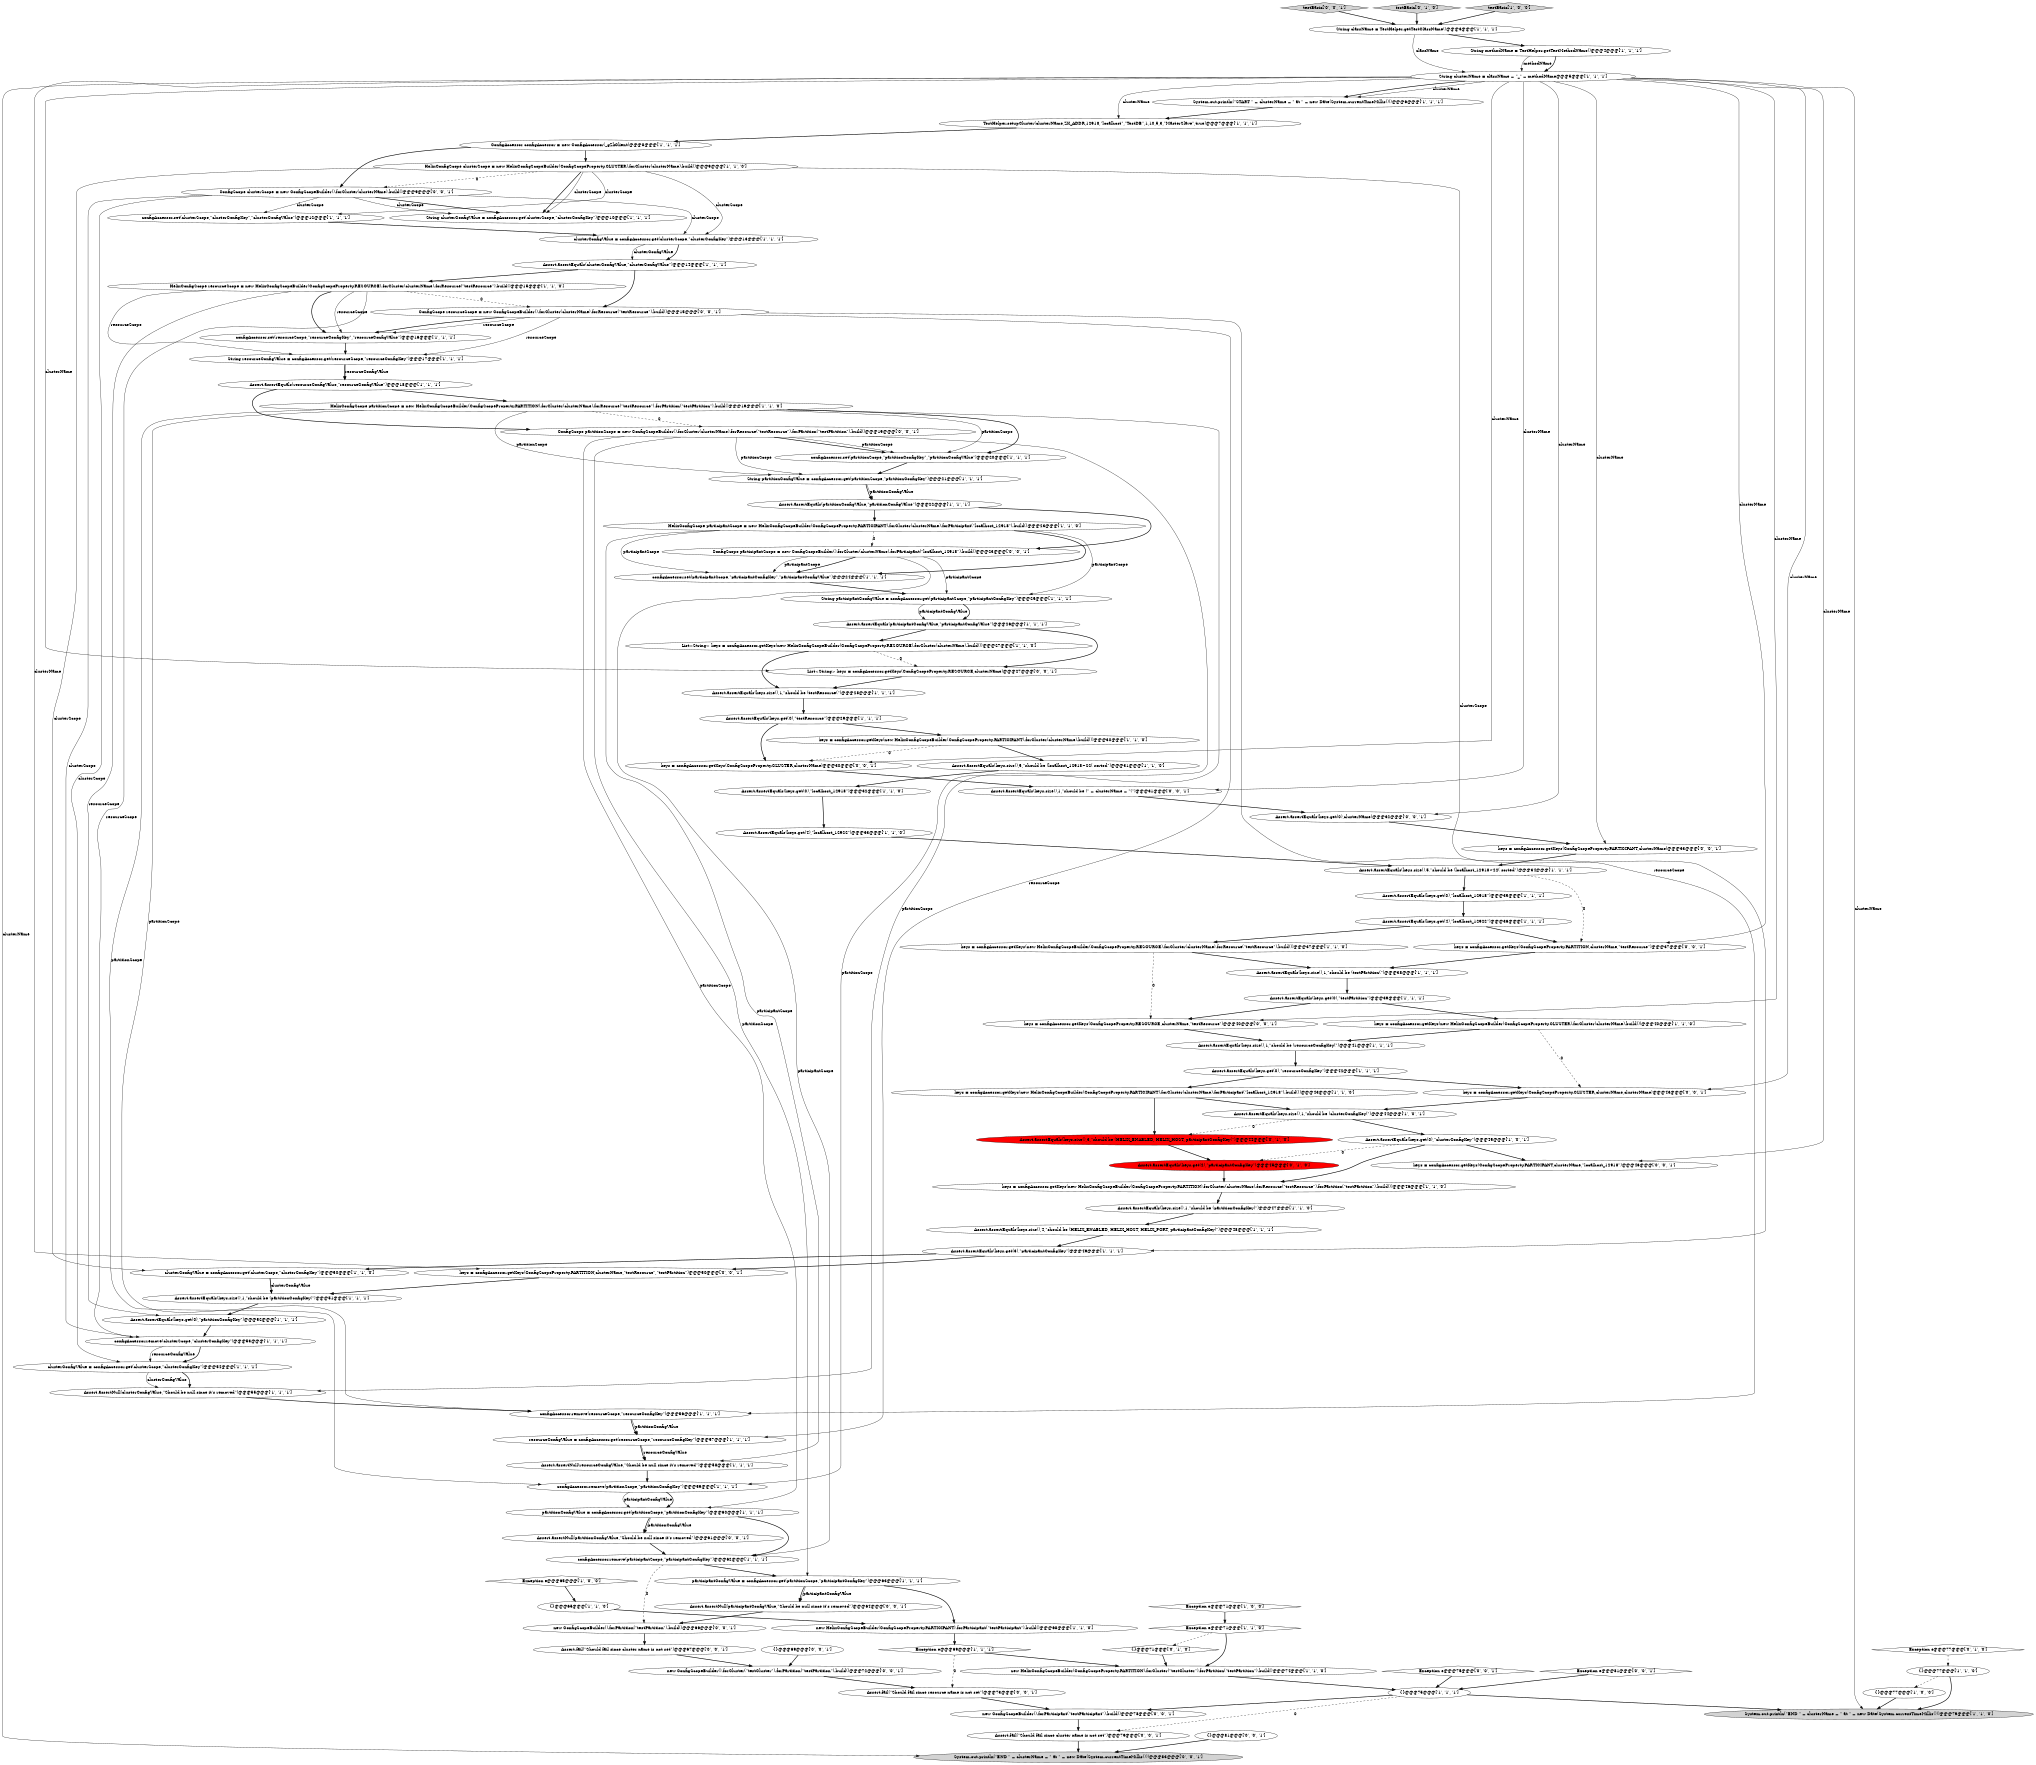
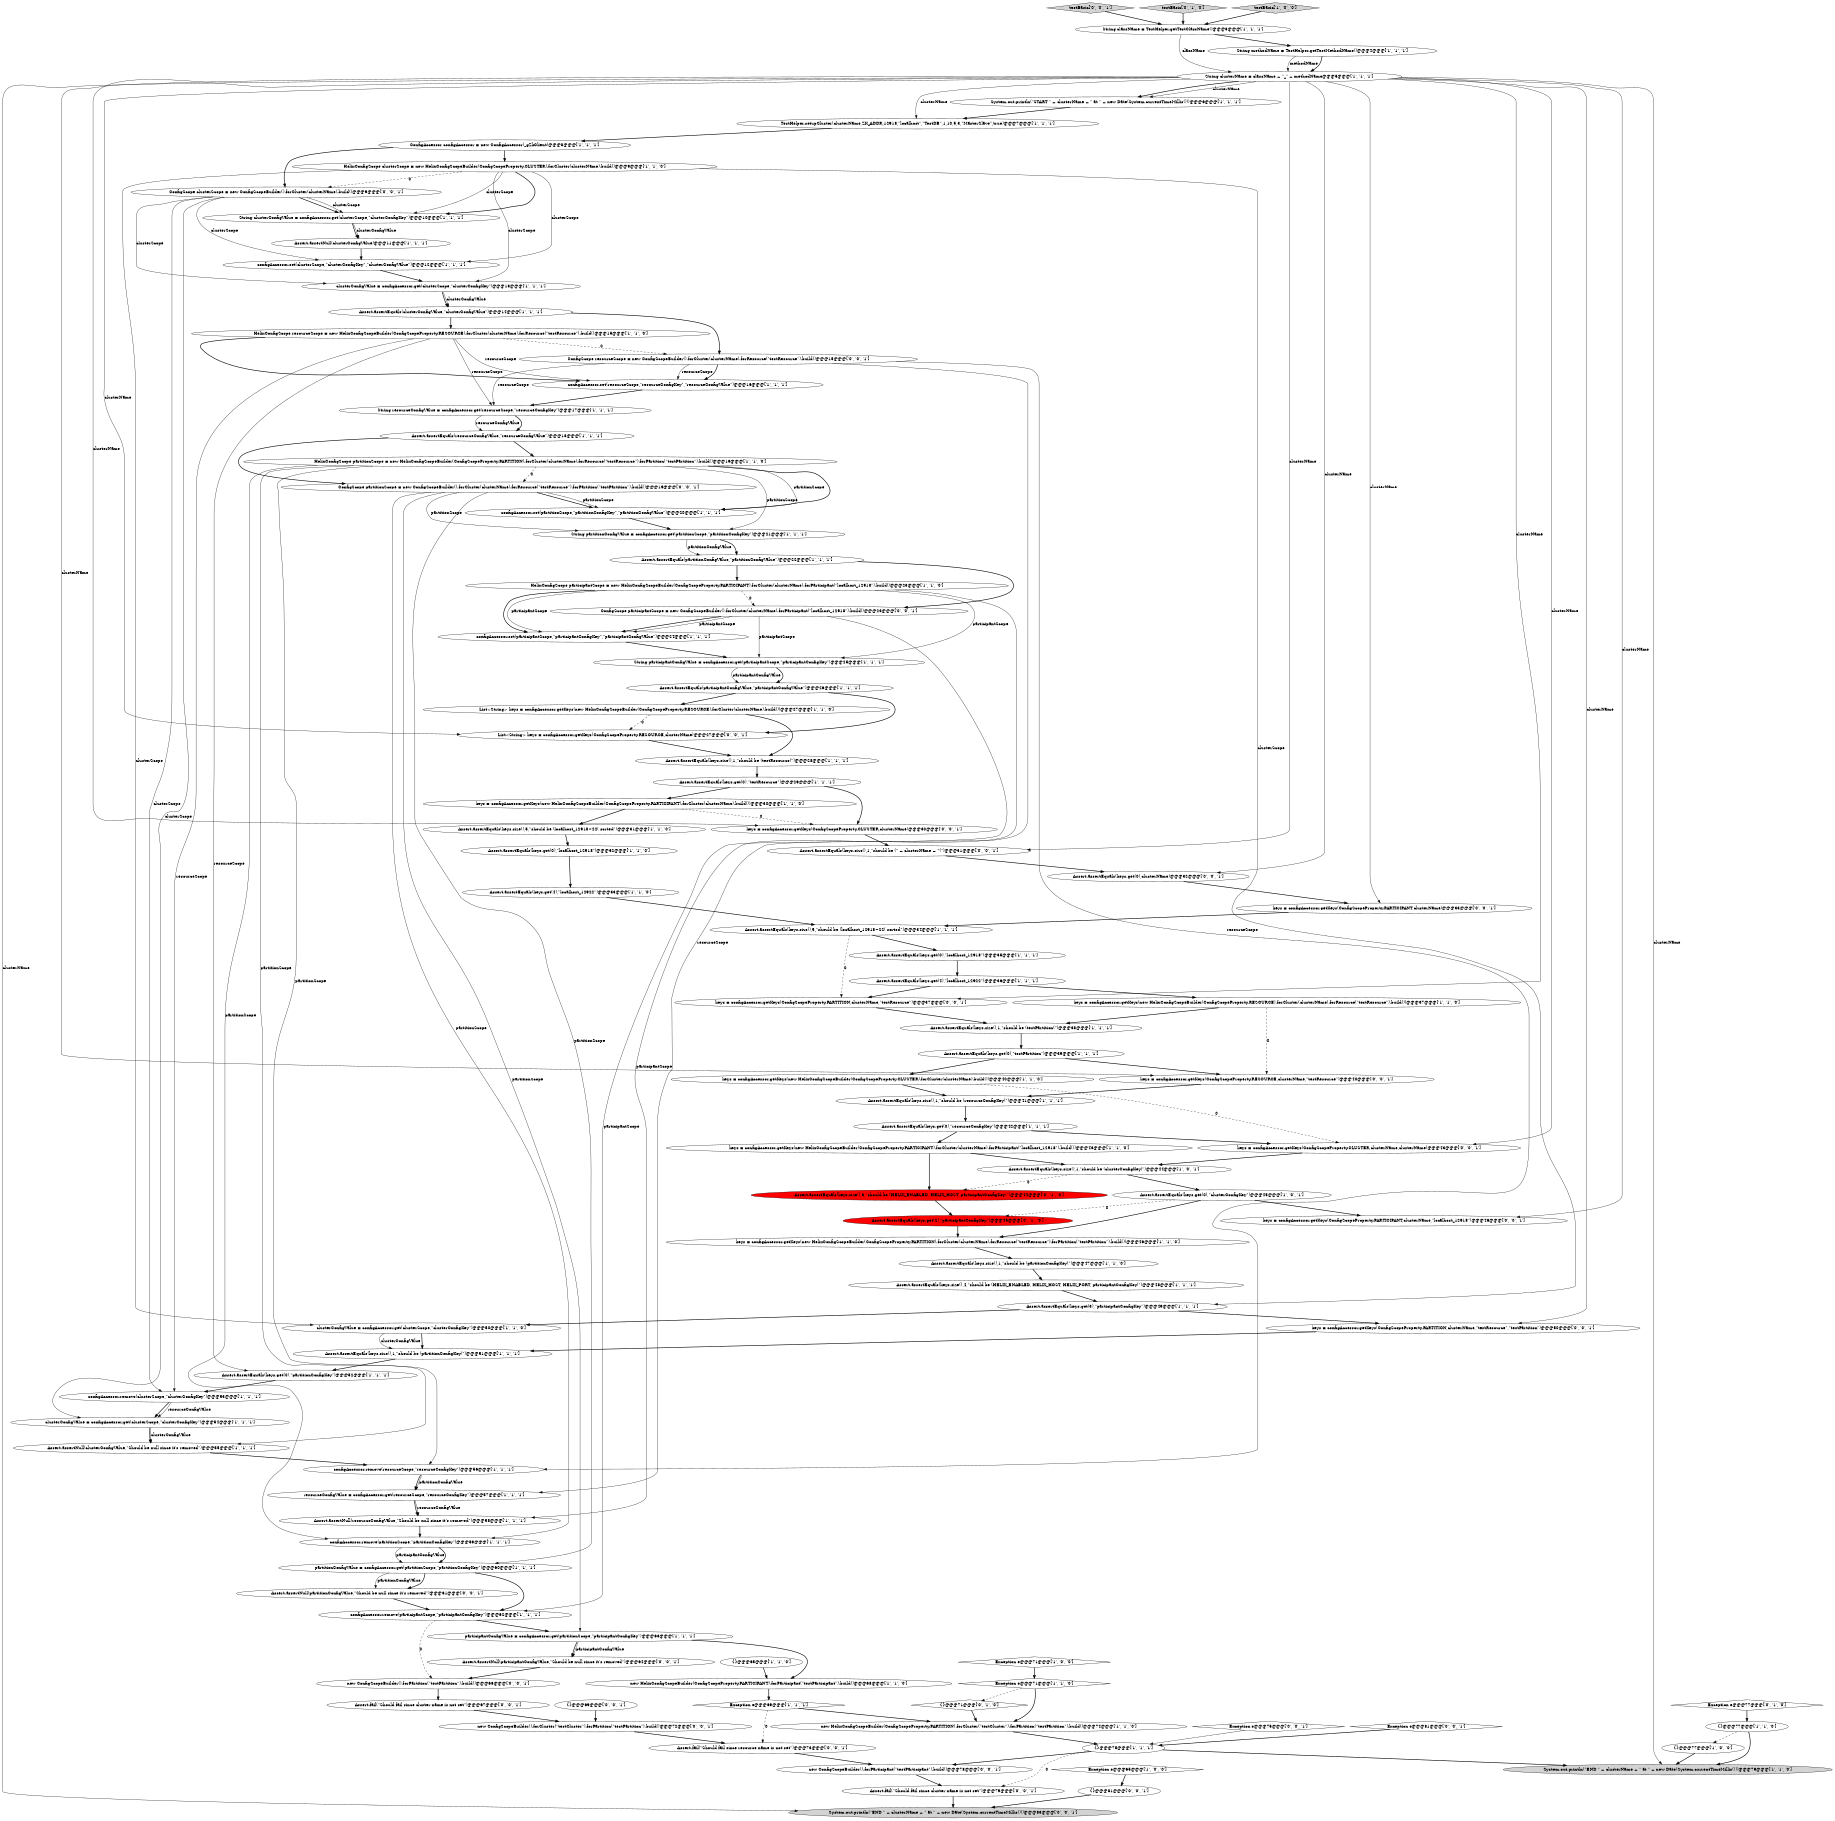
none -> (361, 244)
(569, 1593) -> (1124, 1779)
(1948, 1659) -> (1747, 1714)
(1445, 1681) -> (1199, 1737)
